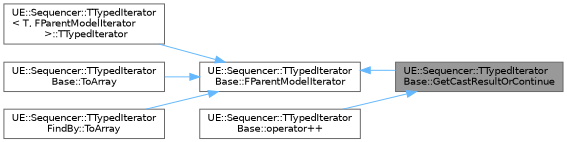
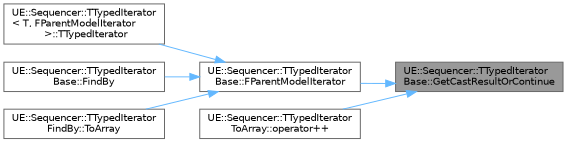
(383, 70) -> (373, 83)
(84, 77) -> (84, 77)
(280, 124) -> (280, 124)
